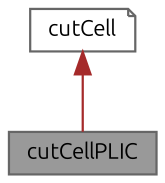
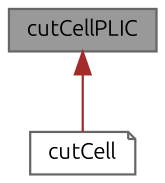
(83, 103) -> (83, 103)
